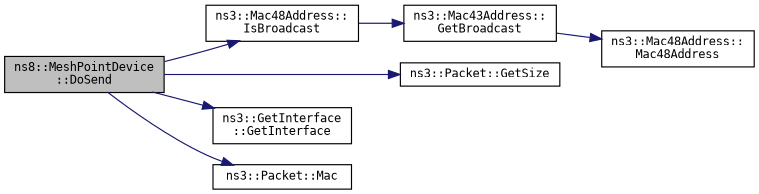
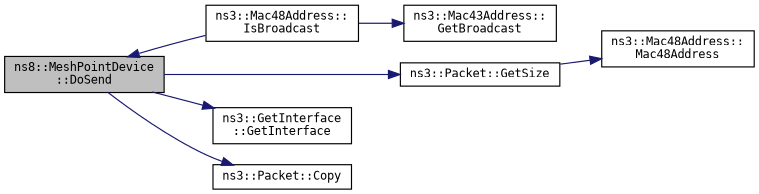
(573, 35) -> (575, 62)
(196, 53) -> (172, 44)
(282, 177) -> (282, 177)
